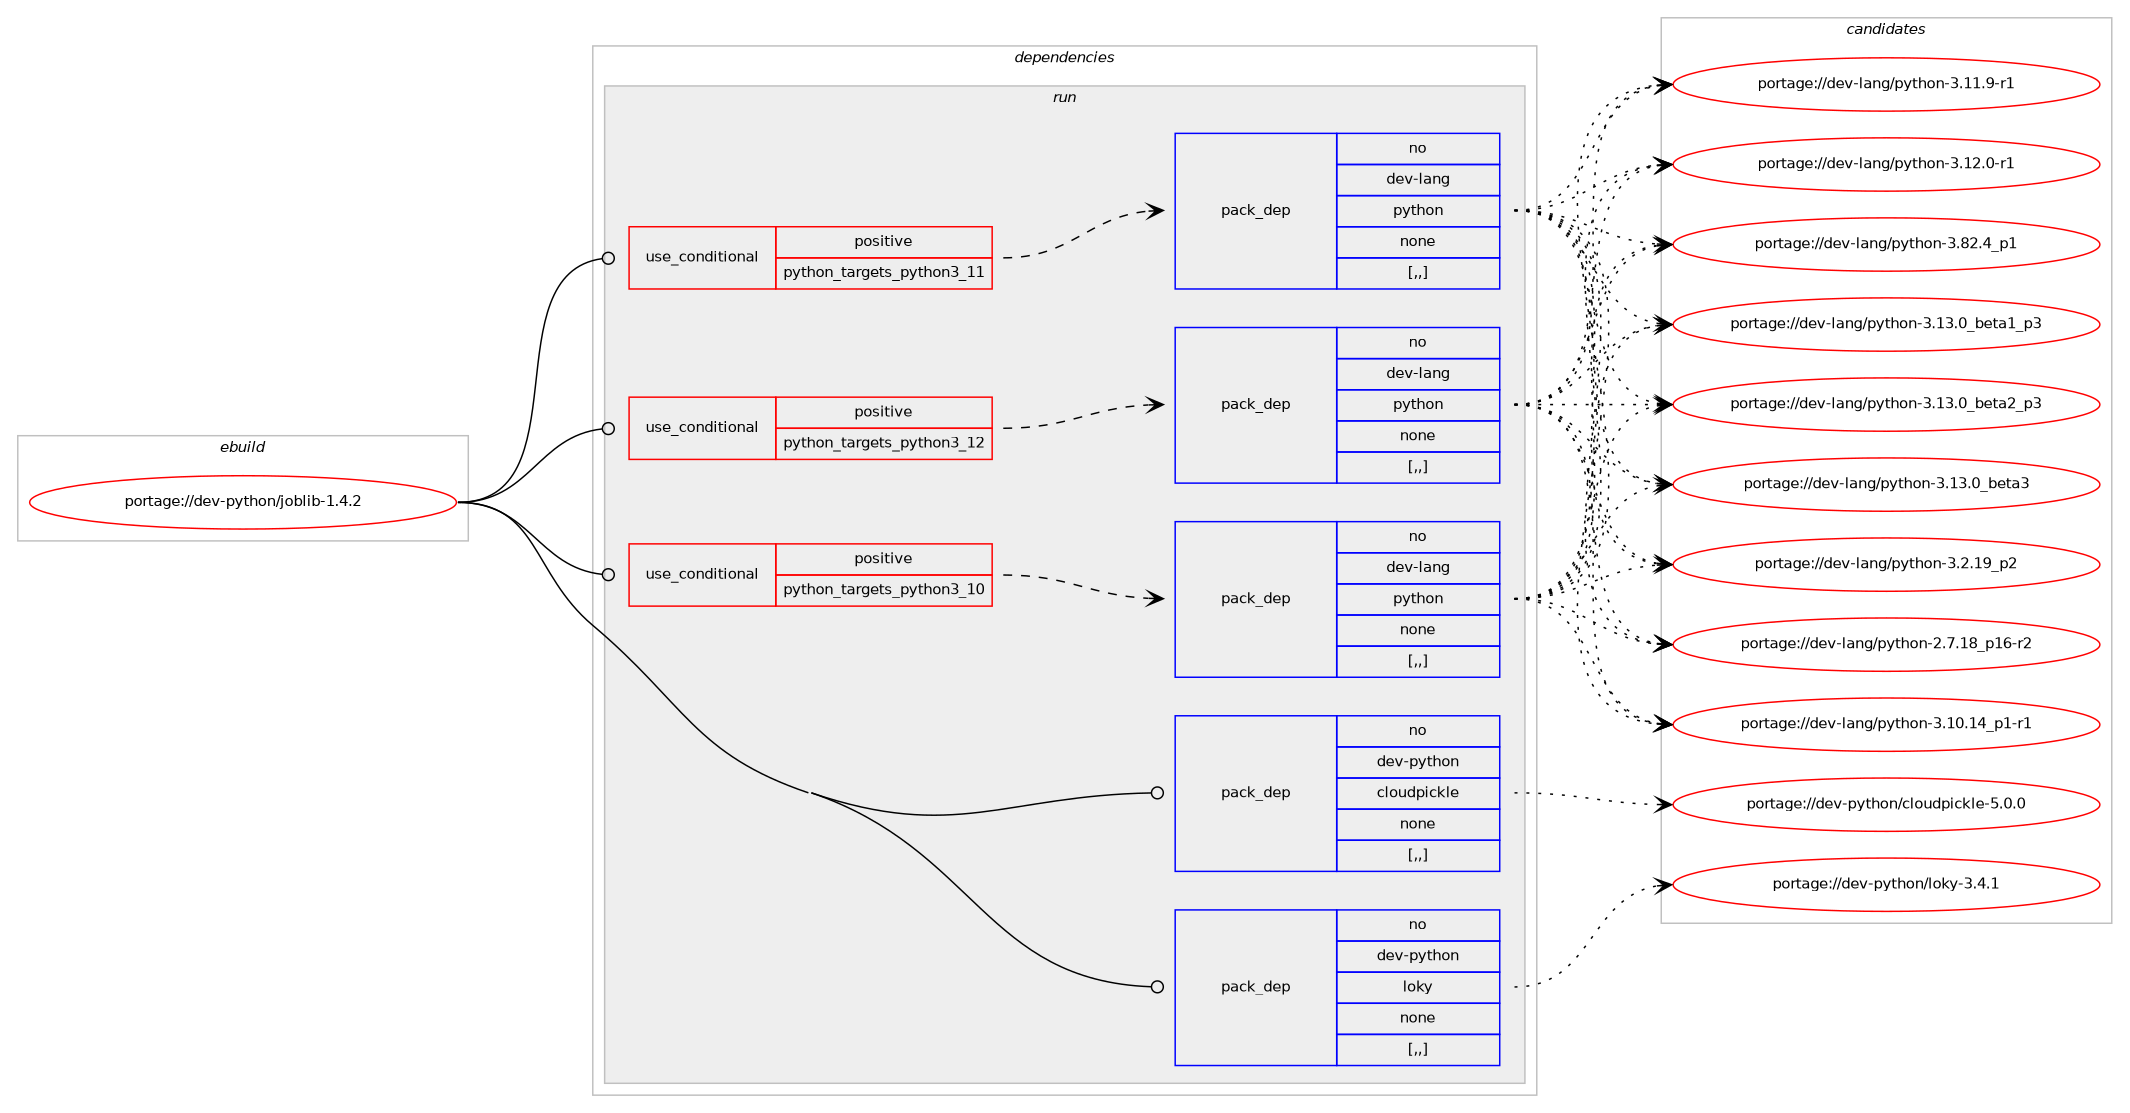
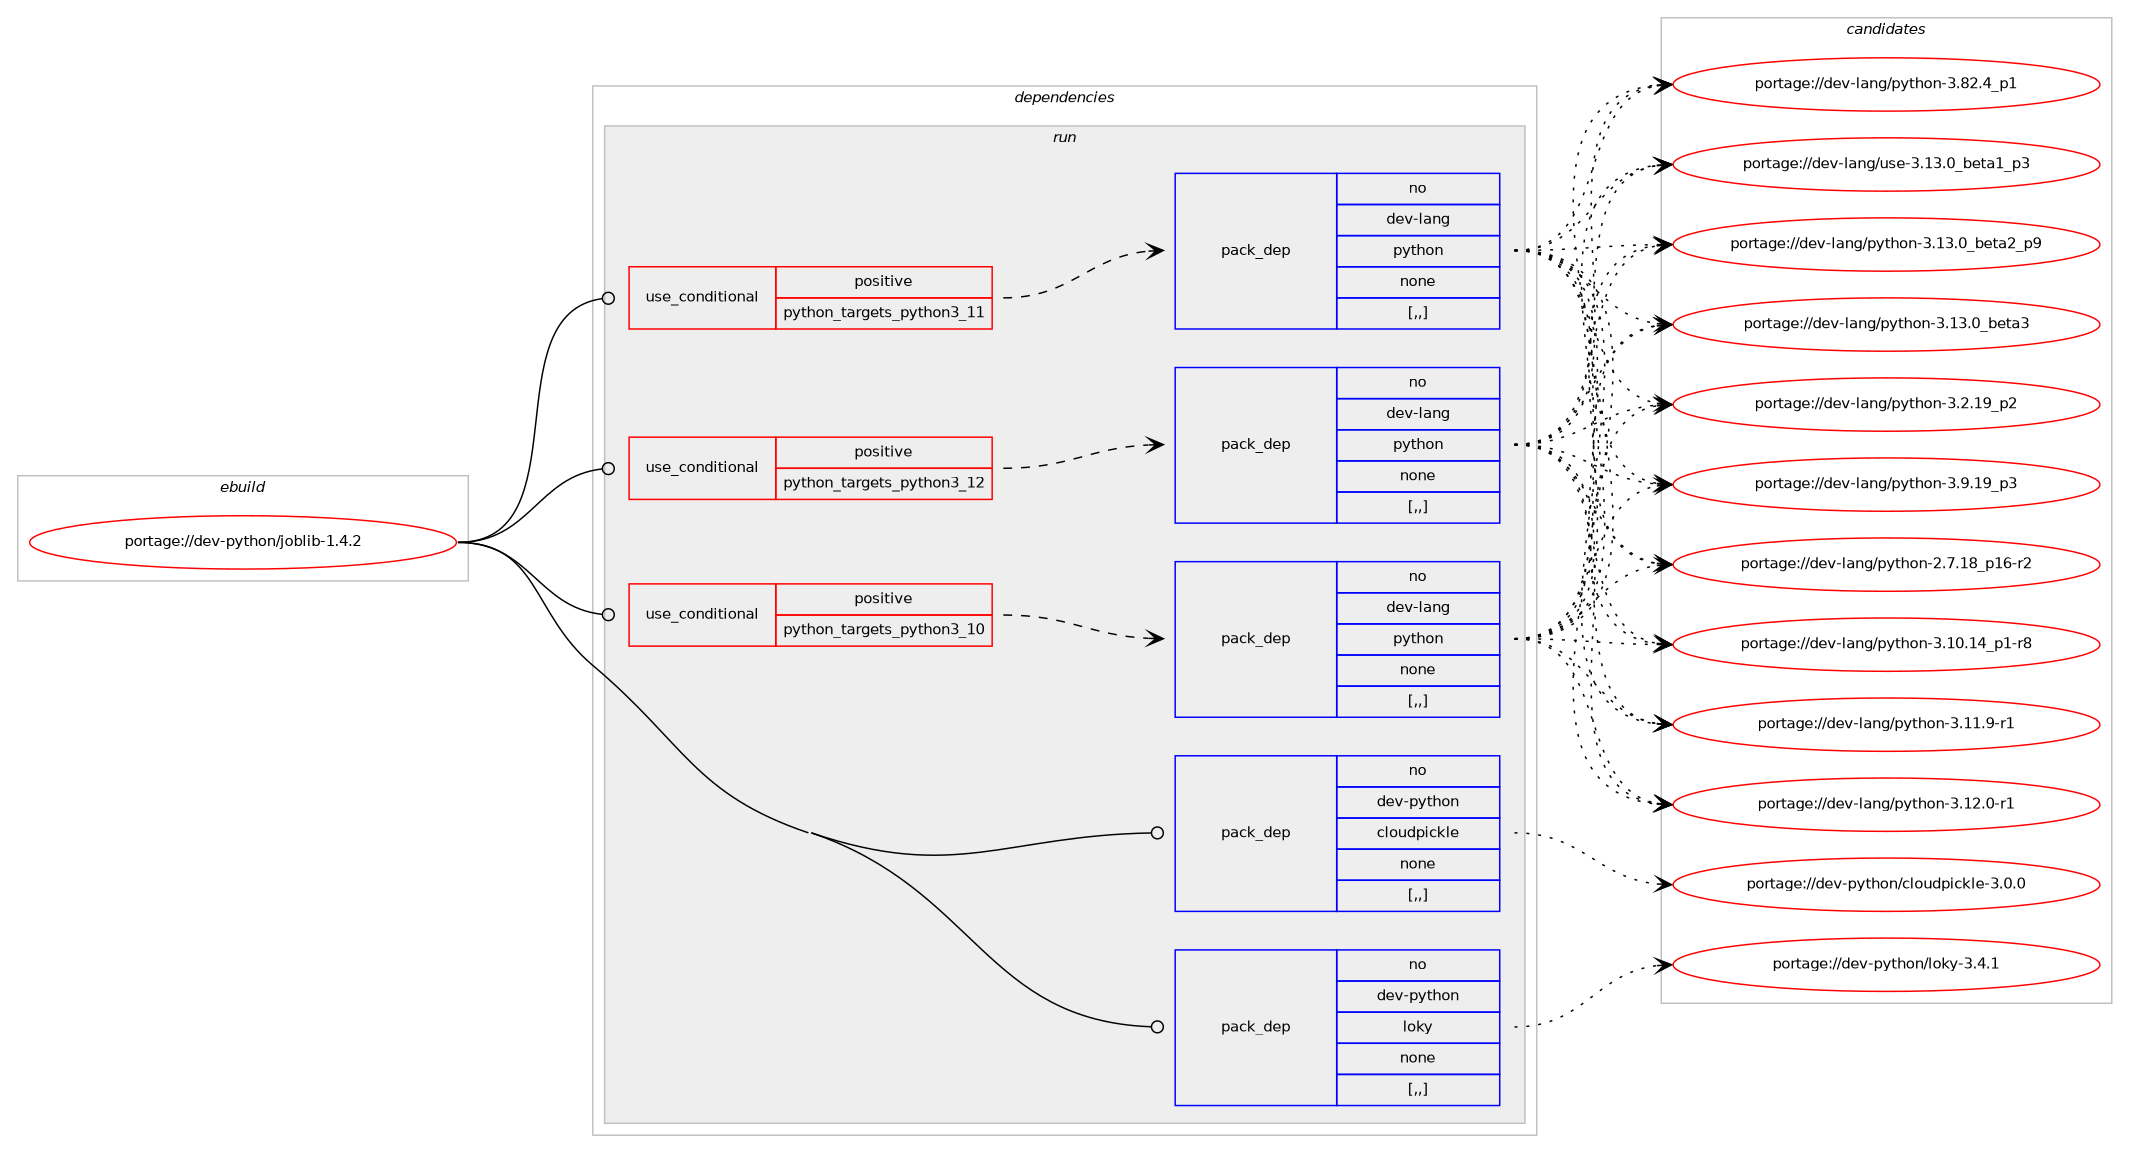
(1887, 325) -> (1887, 164)
(1887, 405) -> (1887, 245)
none -> (1887, 485)
(1887, 725) -> (1887, 645)
(1887, 805) -> (1887, 885)
